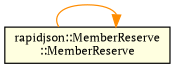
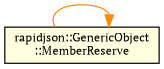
(87, 45) -> (82, 45)
